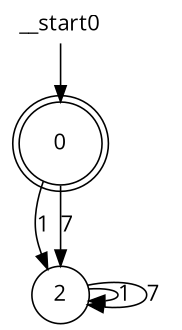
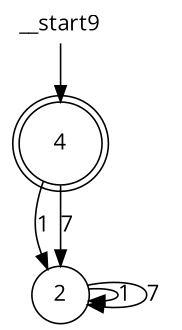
(61, 25) -> (61, 25)
(61, 144) -> (61, 144)
